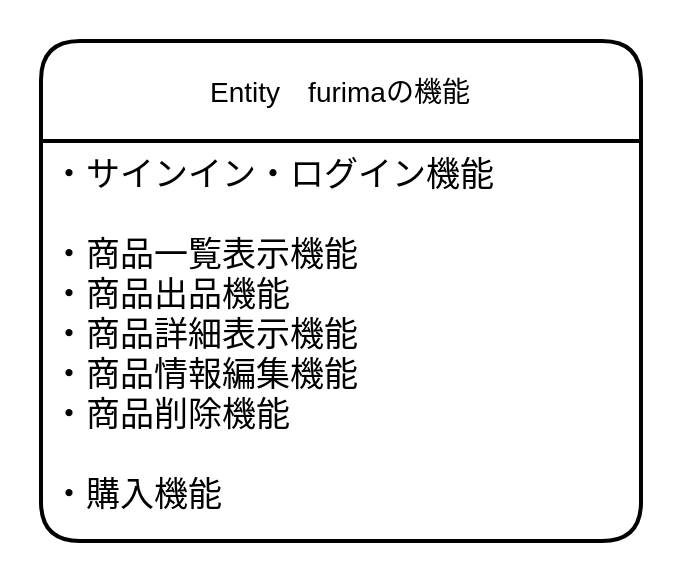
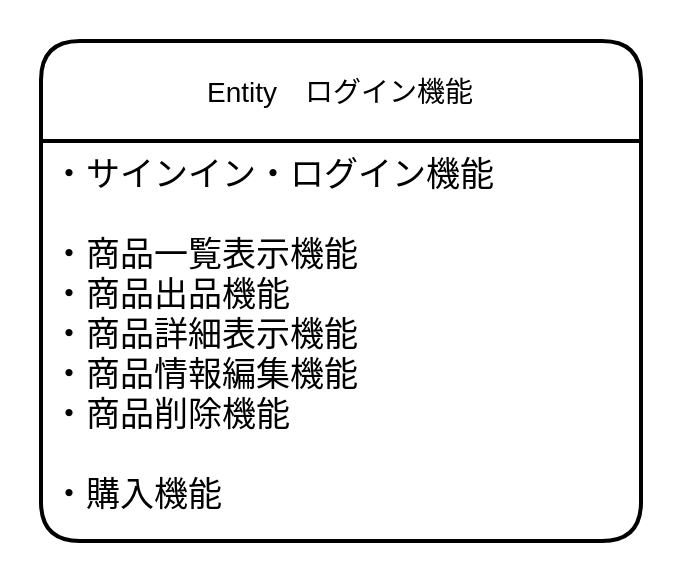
(340, 93) -> (340, 93)
